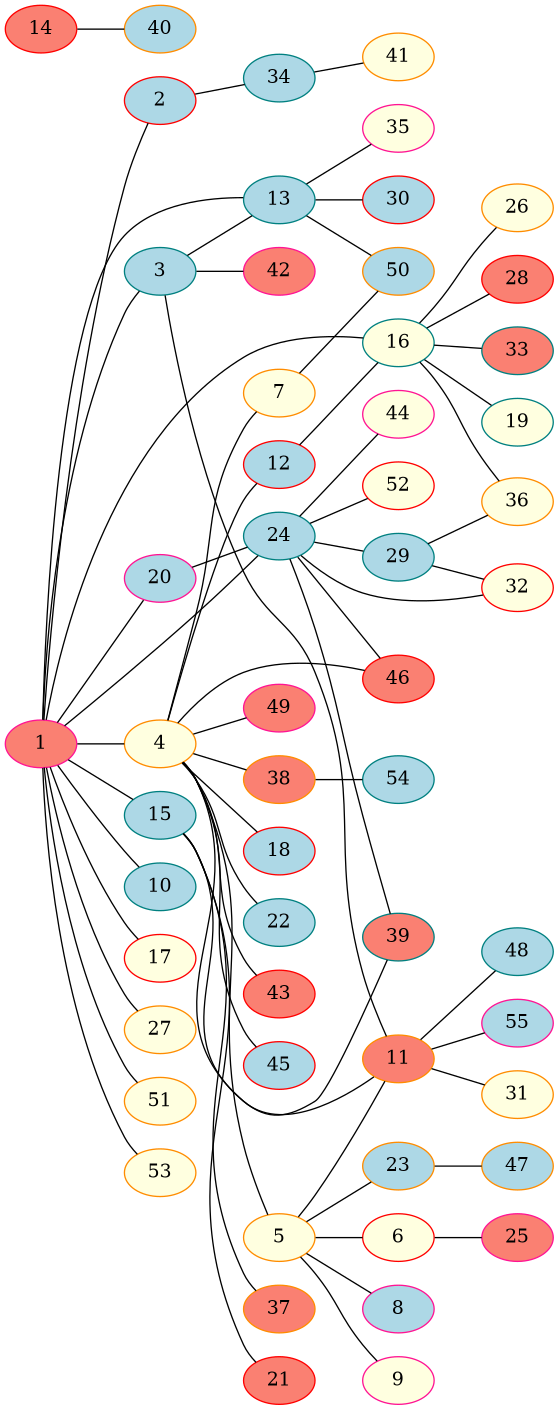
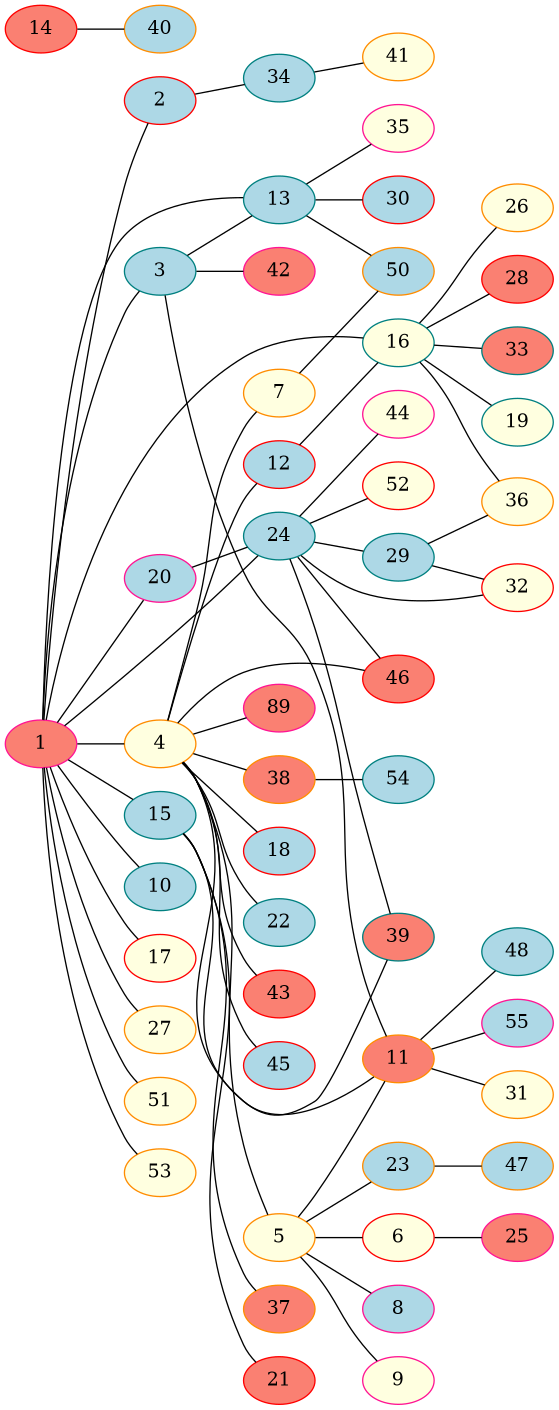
(279, 708) -> (279, 708)
